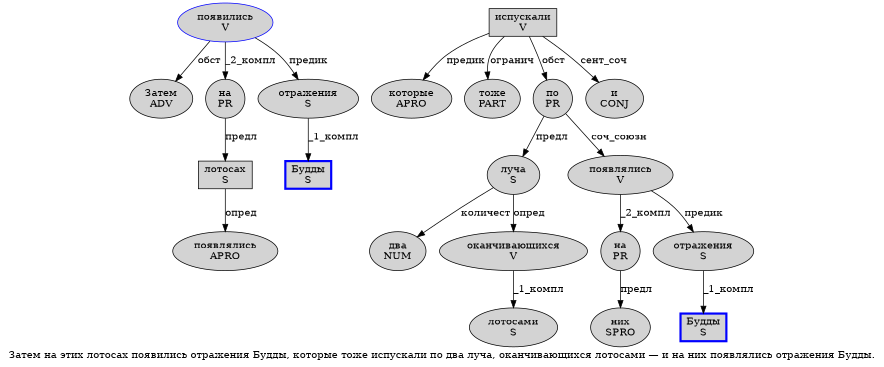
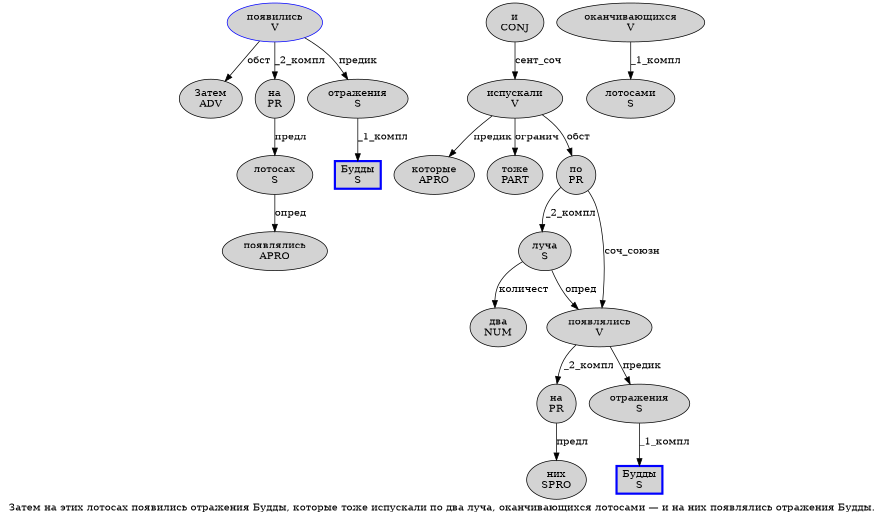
(523, 22) -> (515, 99)
(569, 56) -> (515, 57)
(552, 137) -> (571, 213)
(225, 175) -> (275, 175)
(513, 209) -> (561, 288)
